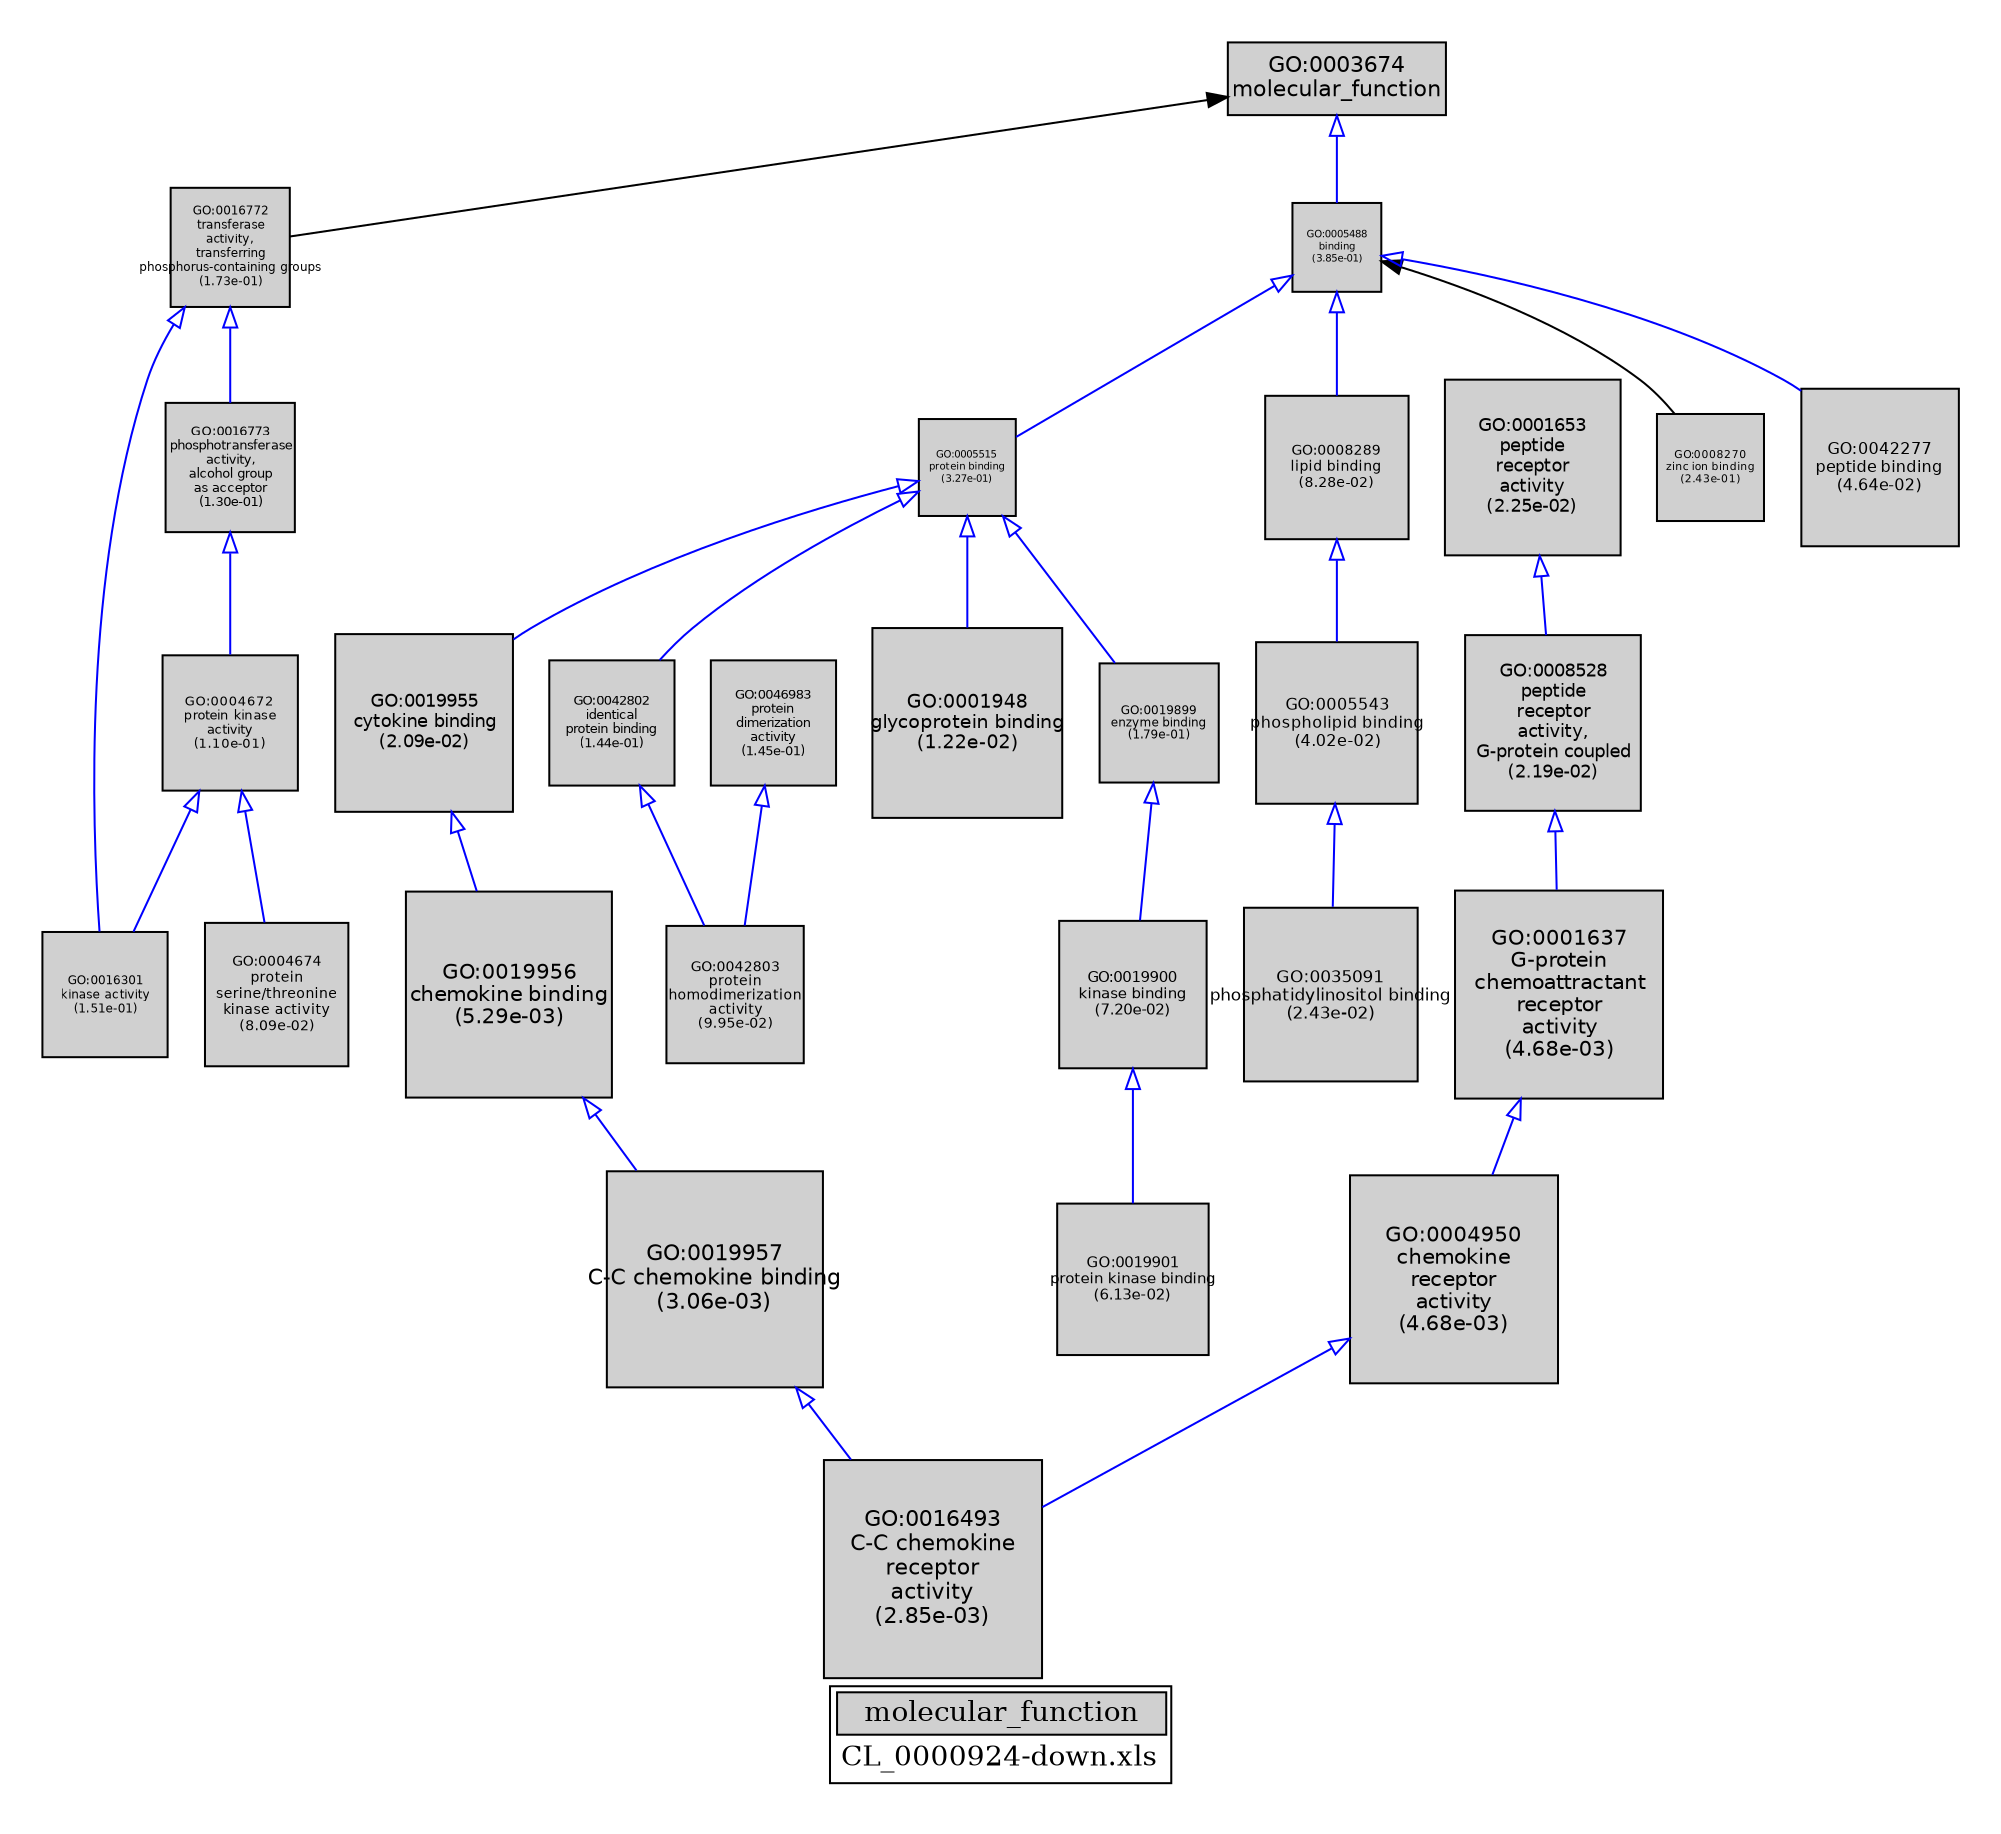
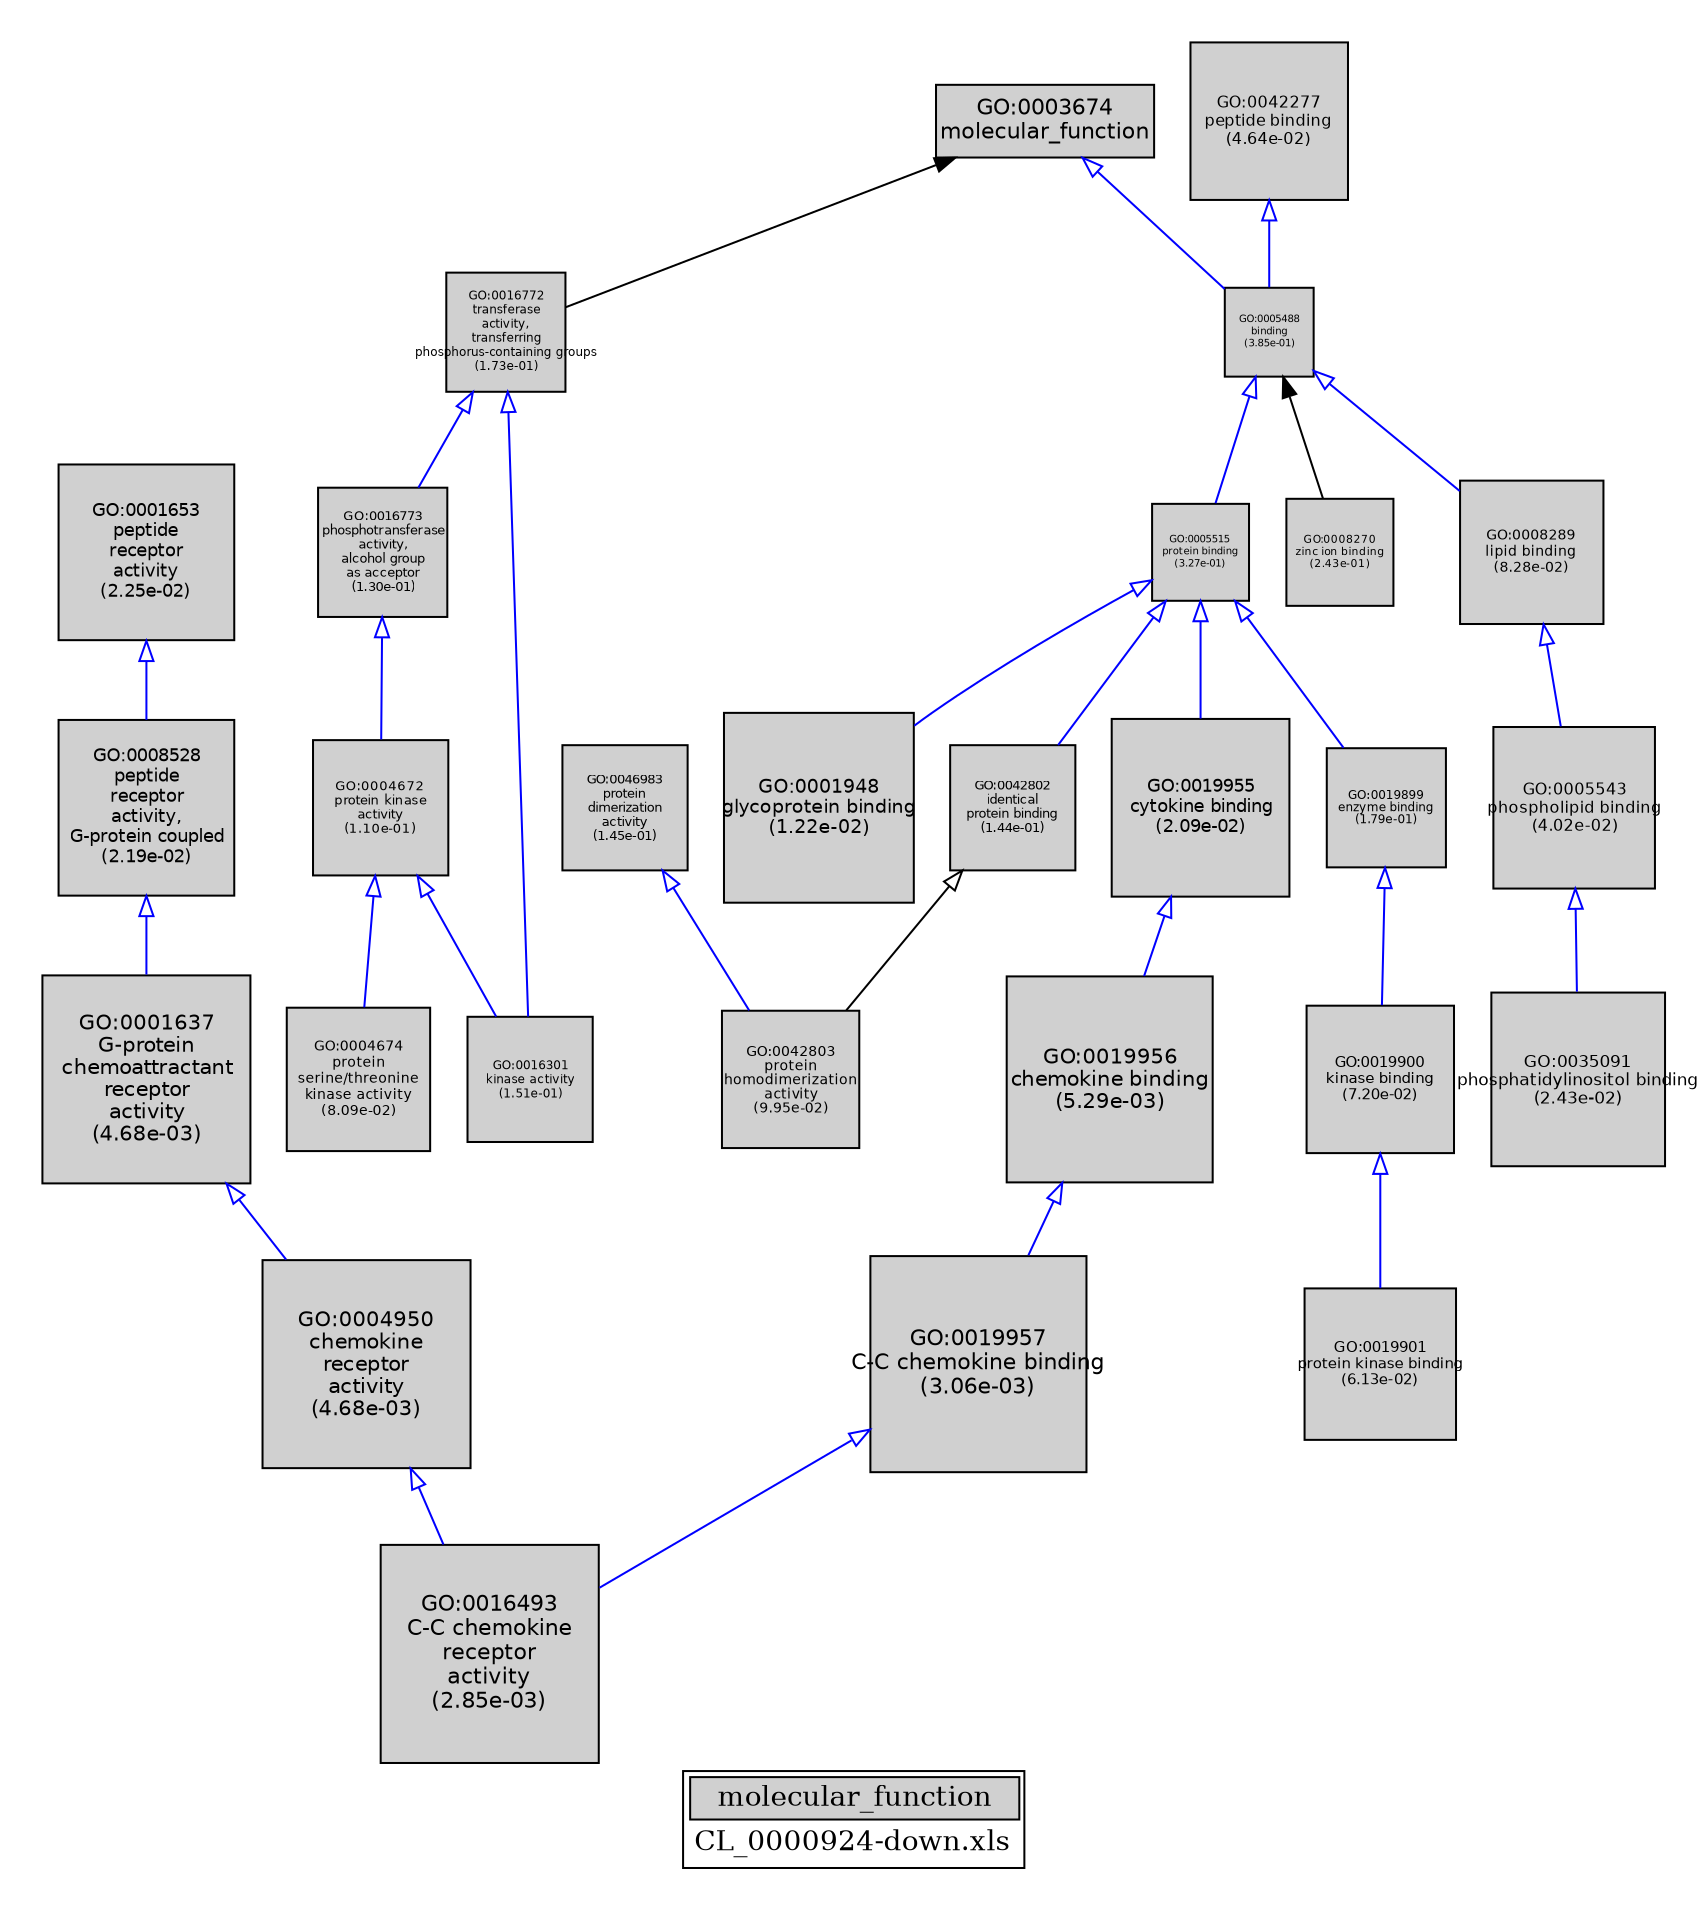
(1607, 308) -> (1269, 254)
(676, 865) -> (898, 948)
